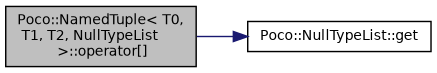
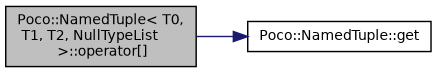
(339, 37) -> (339, 37)
